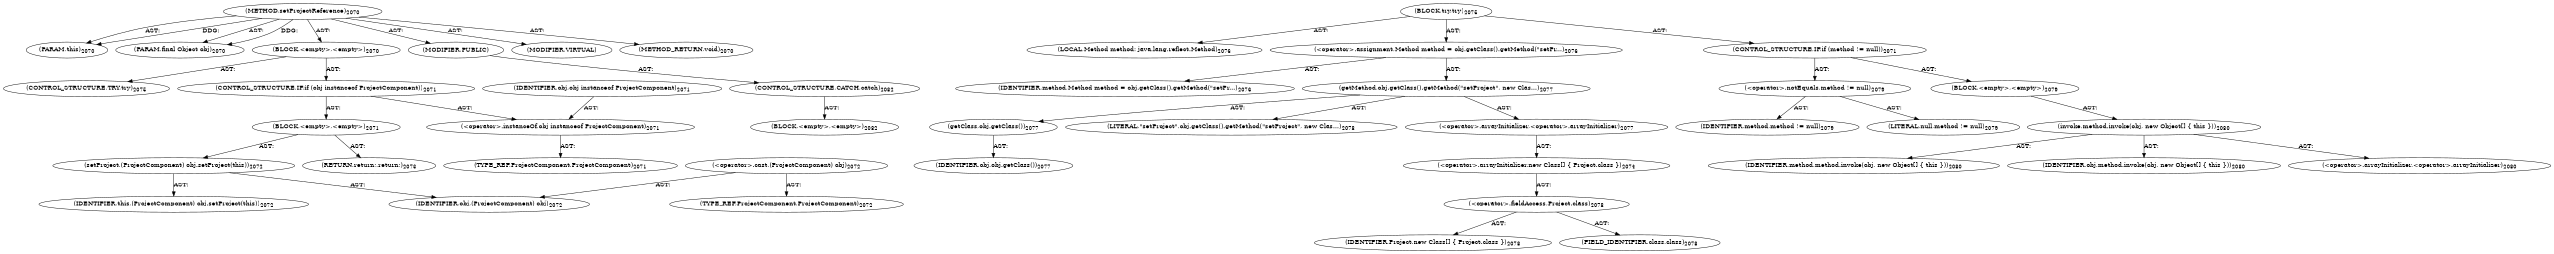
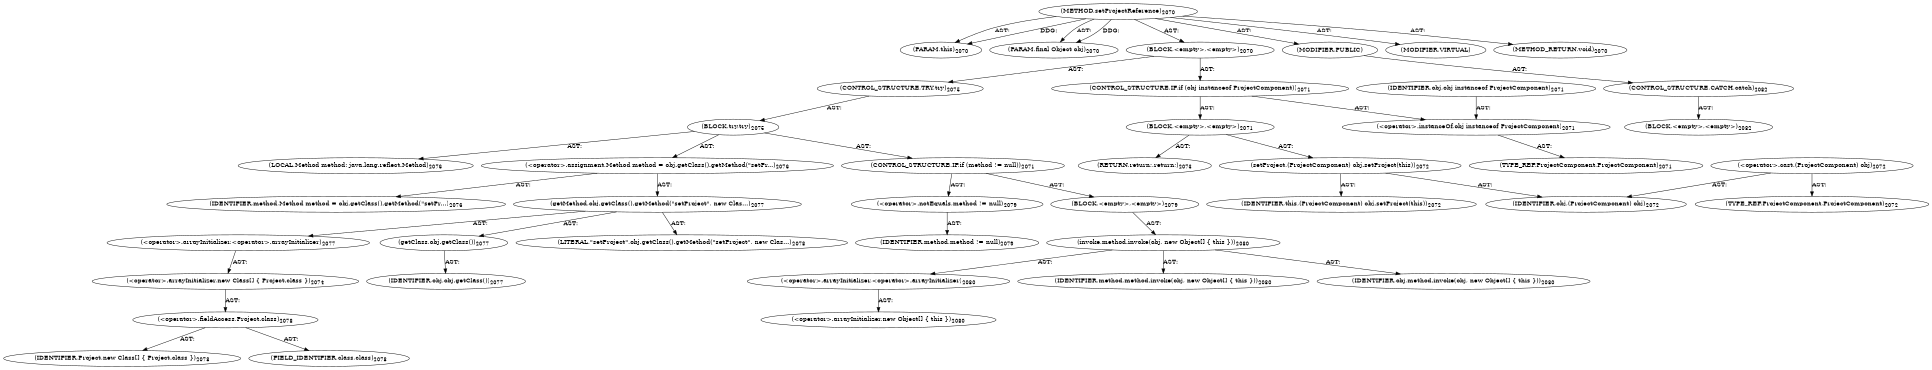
none -> (817, 108)
(1943, 127) -> none
none -> (878, 320)
